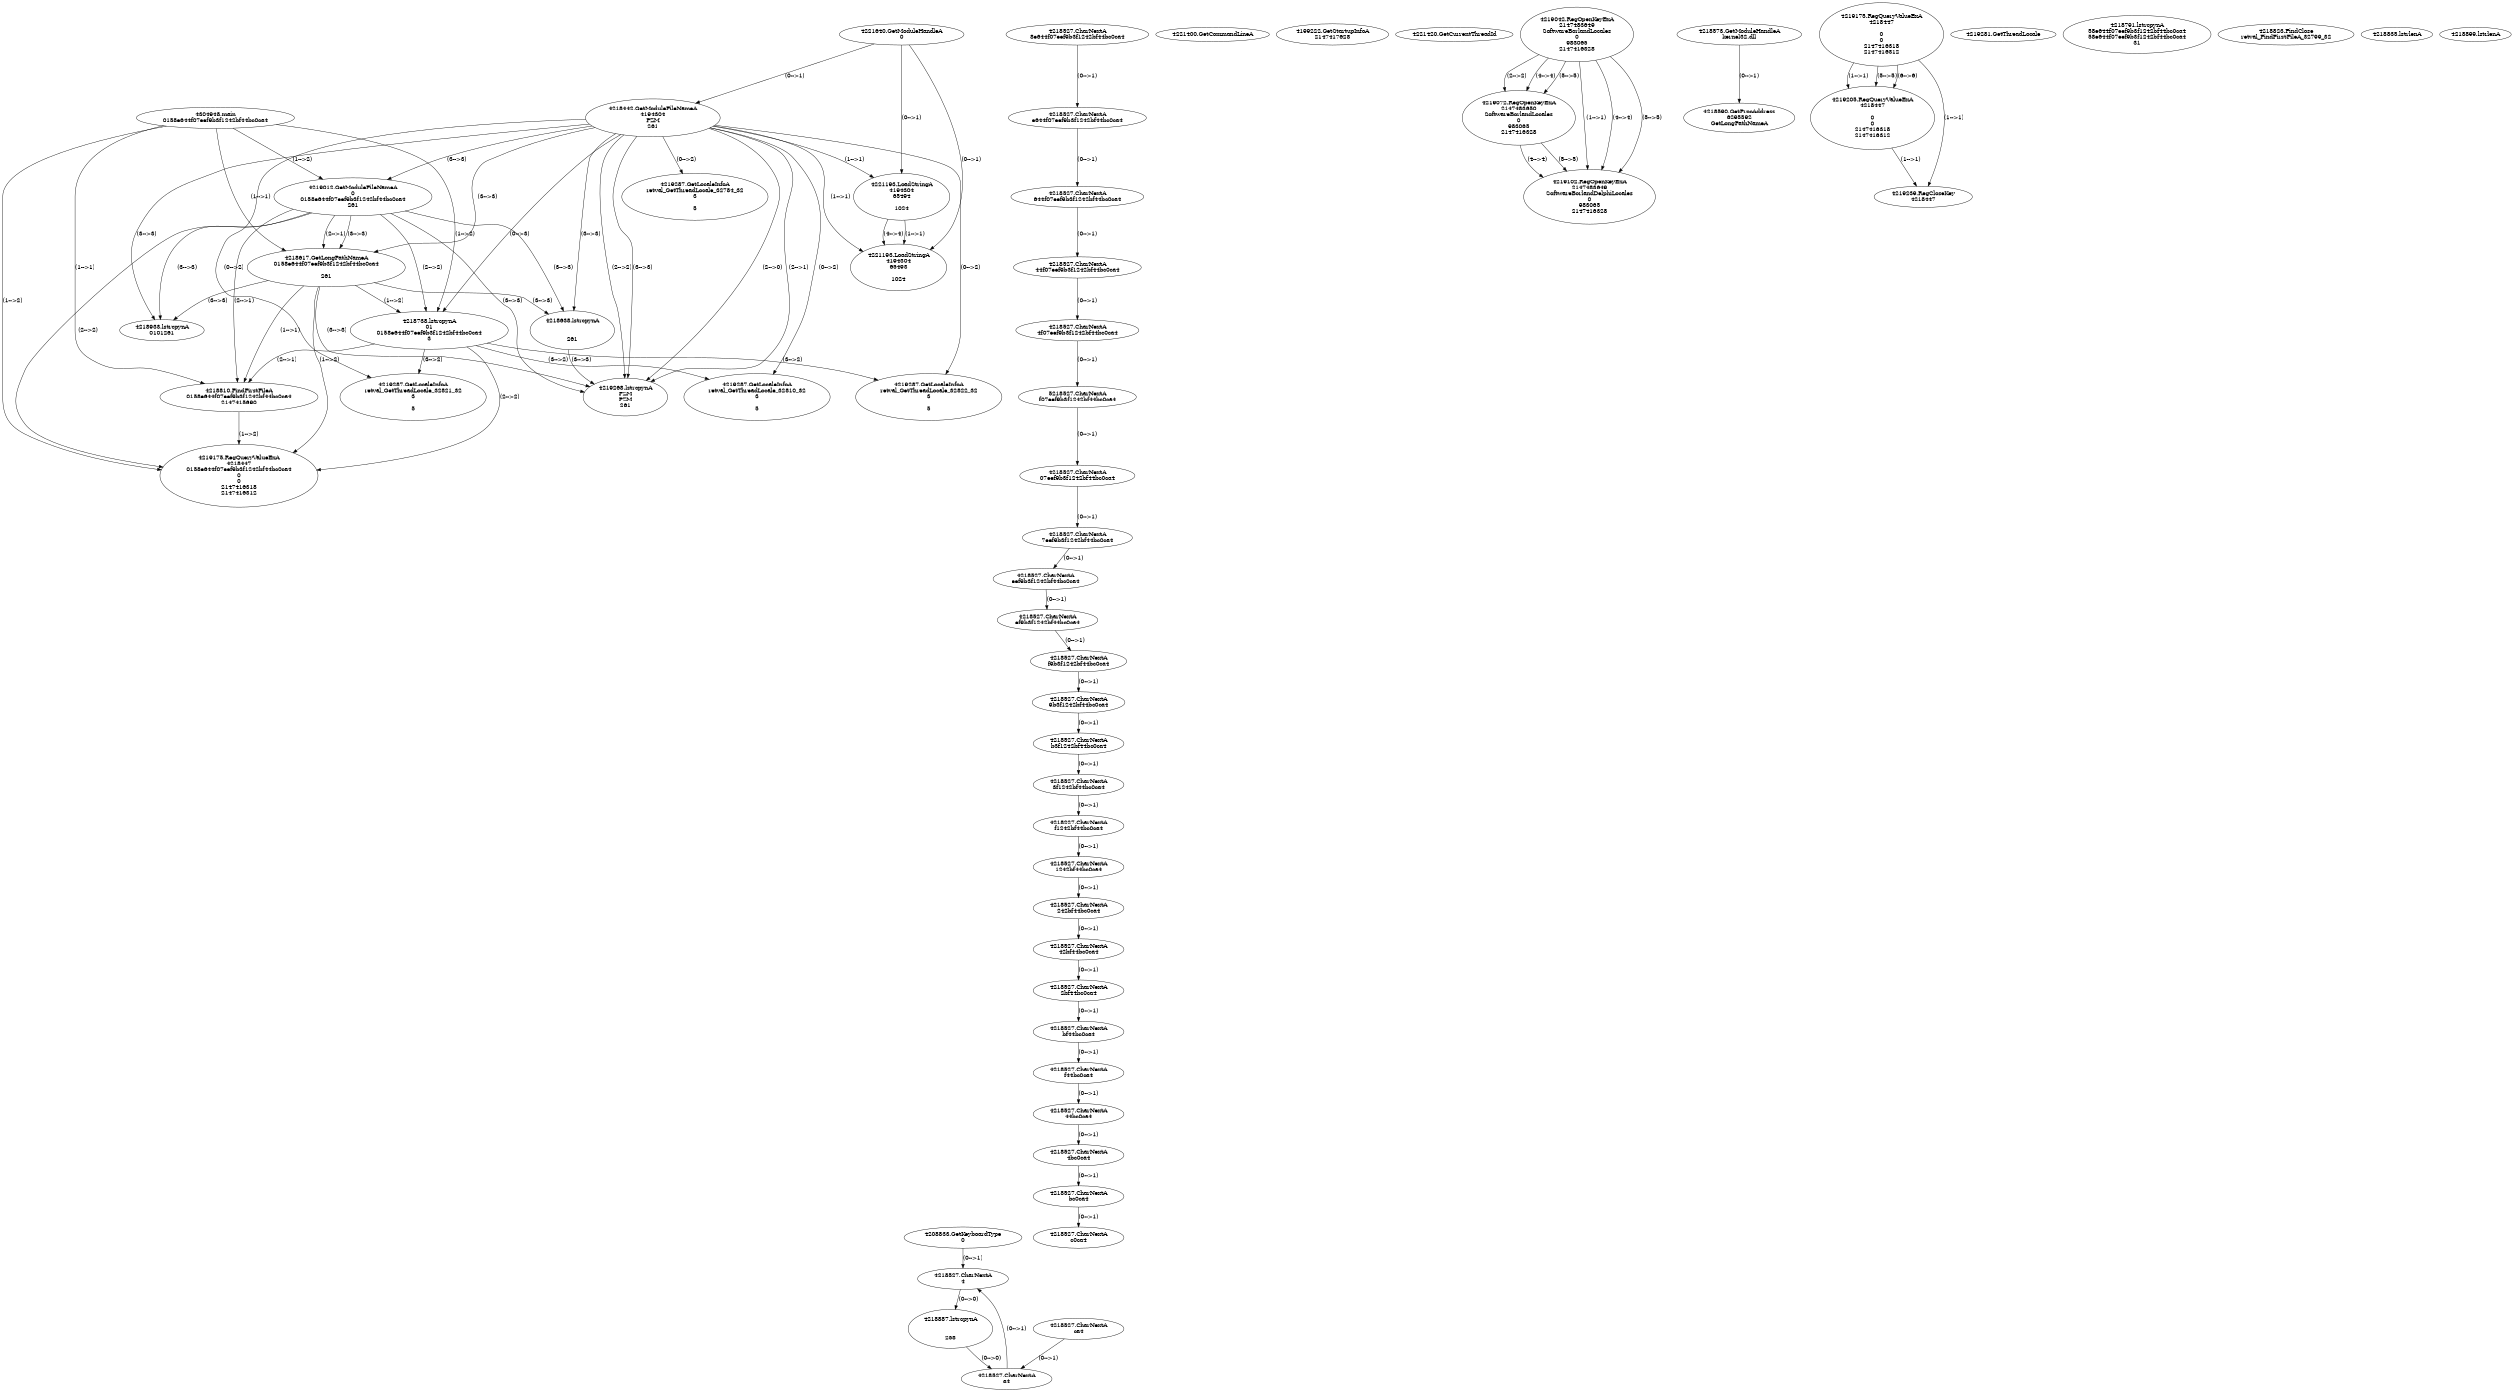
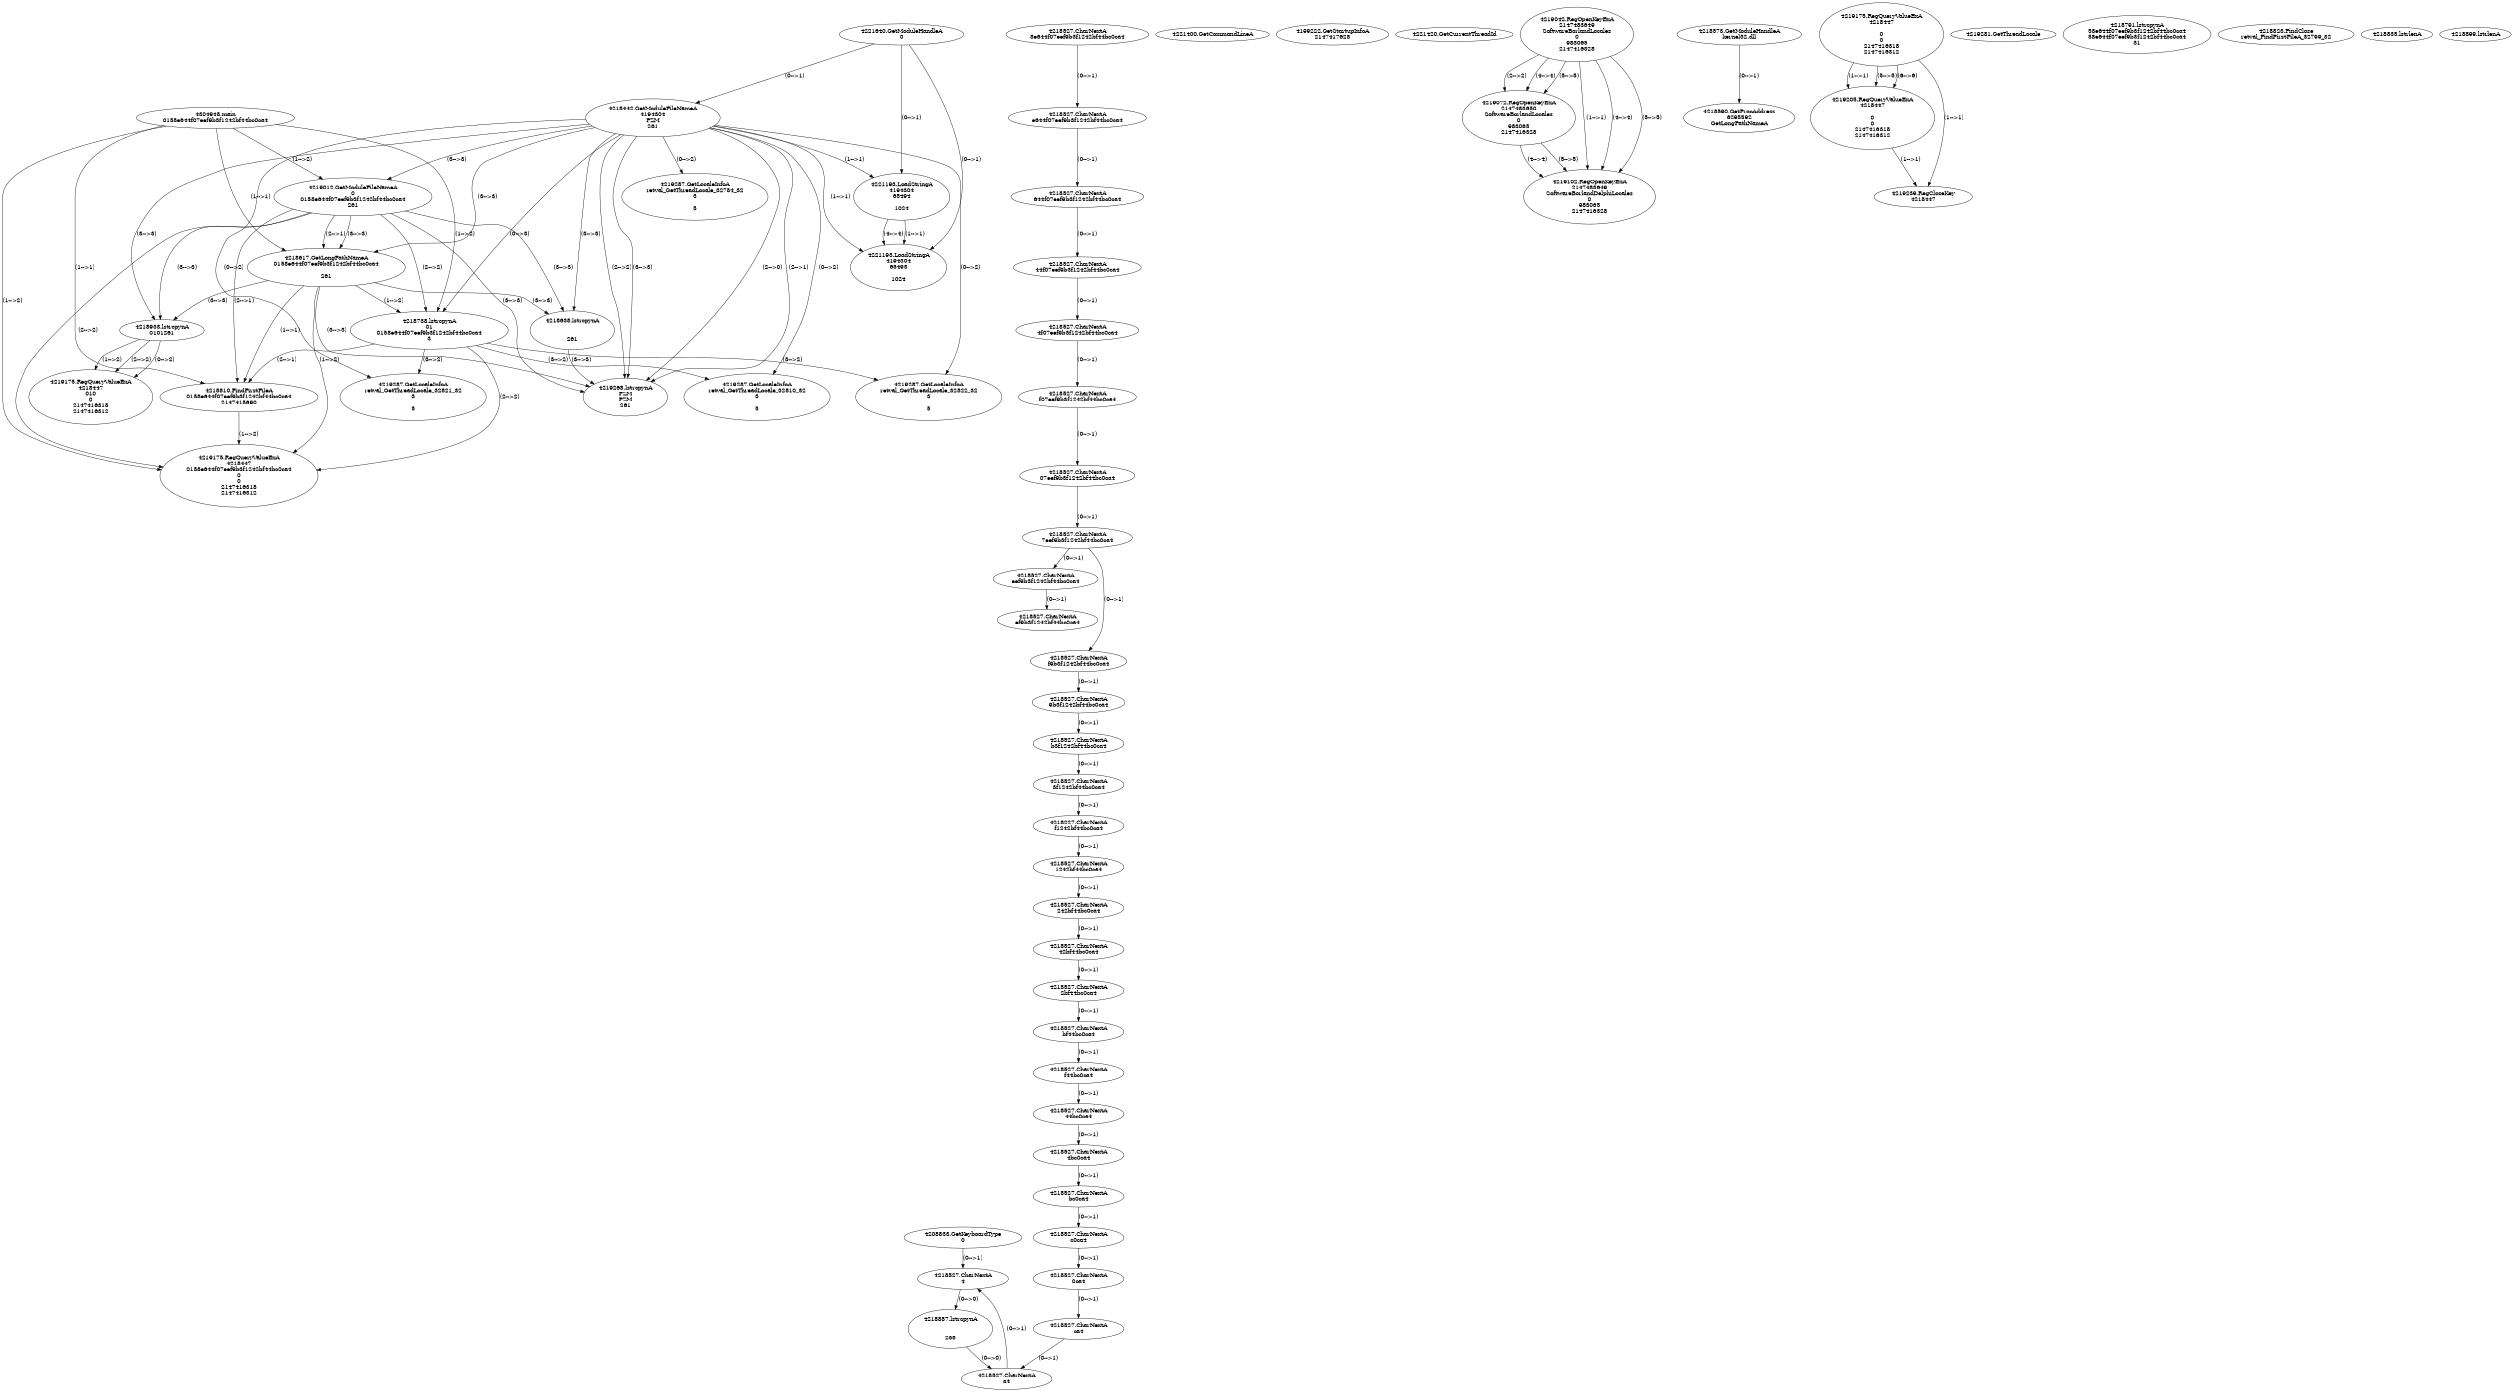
none -> (91, 397)
(1077, 397) -> (1077, 397)
(1062, 639) -> (1104, 597)
none -> (1079, 1279)
